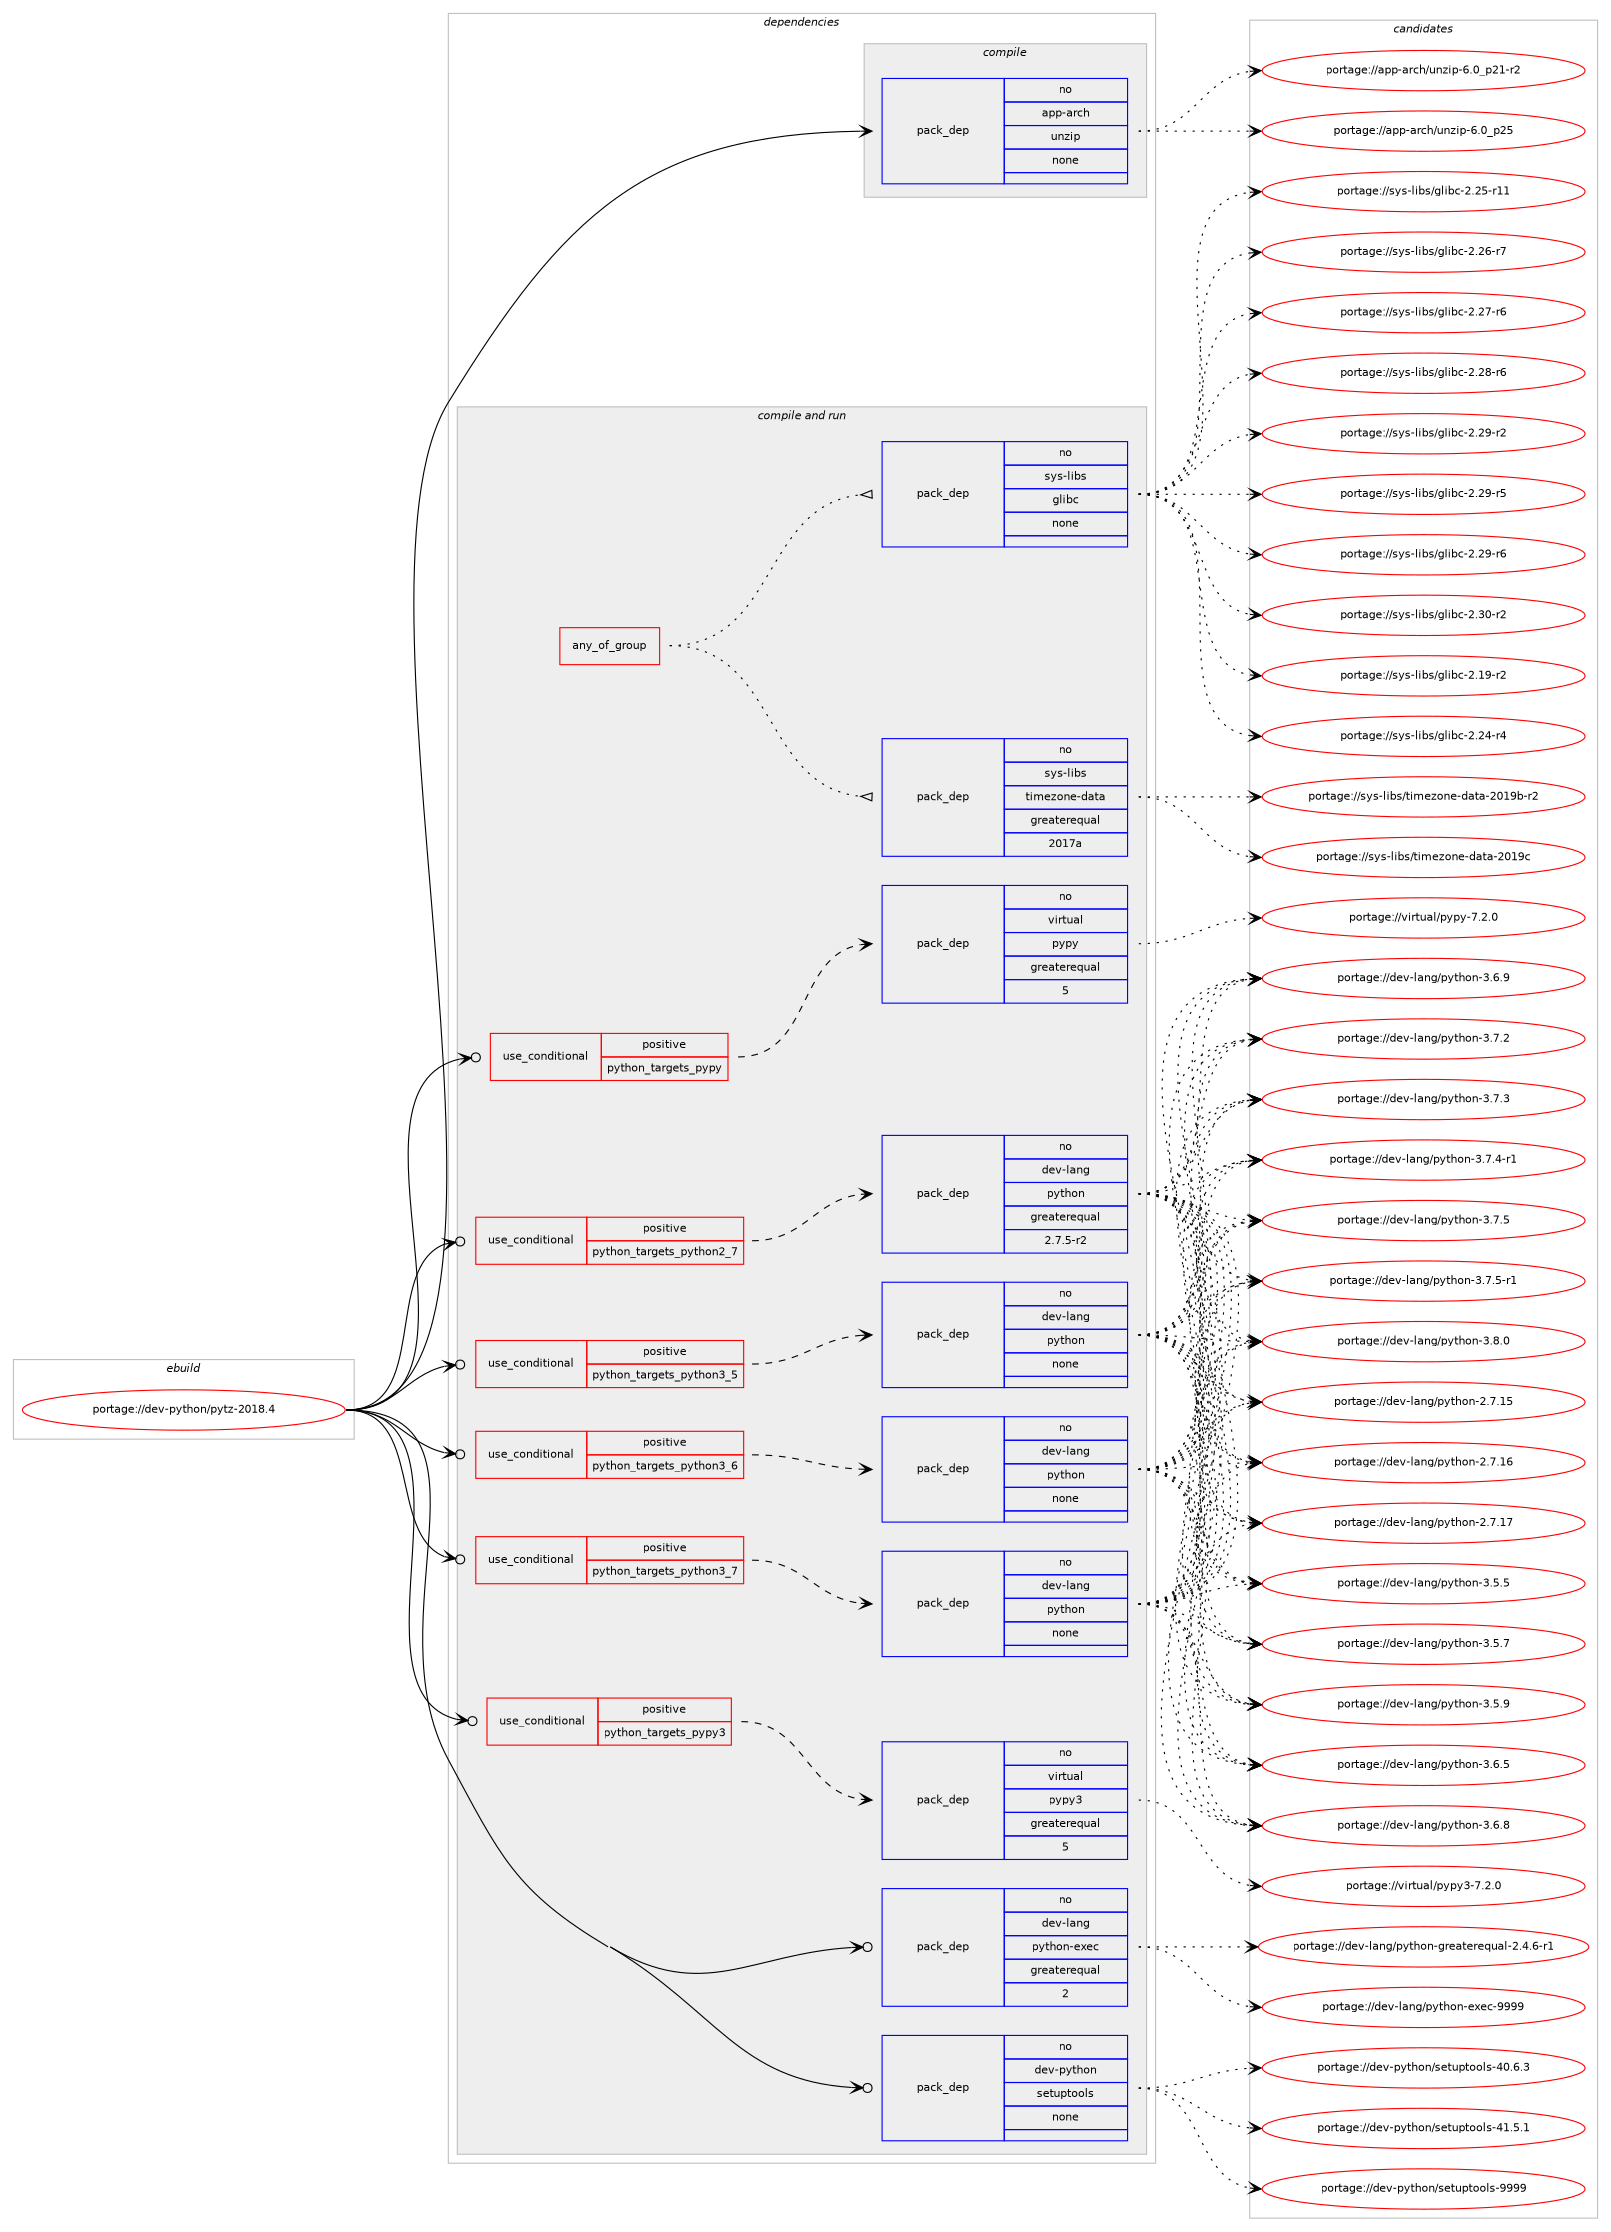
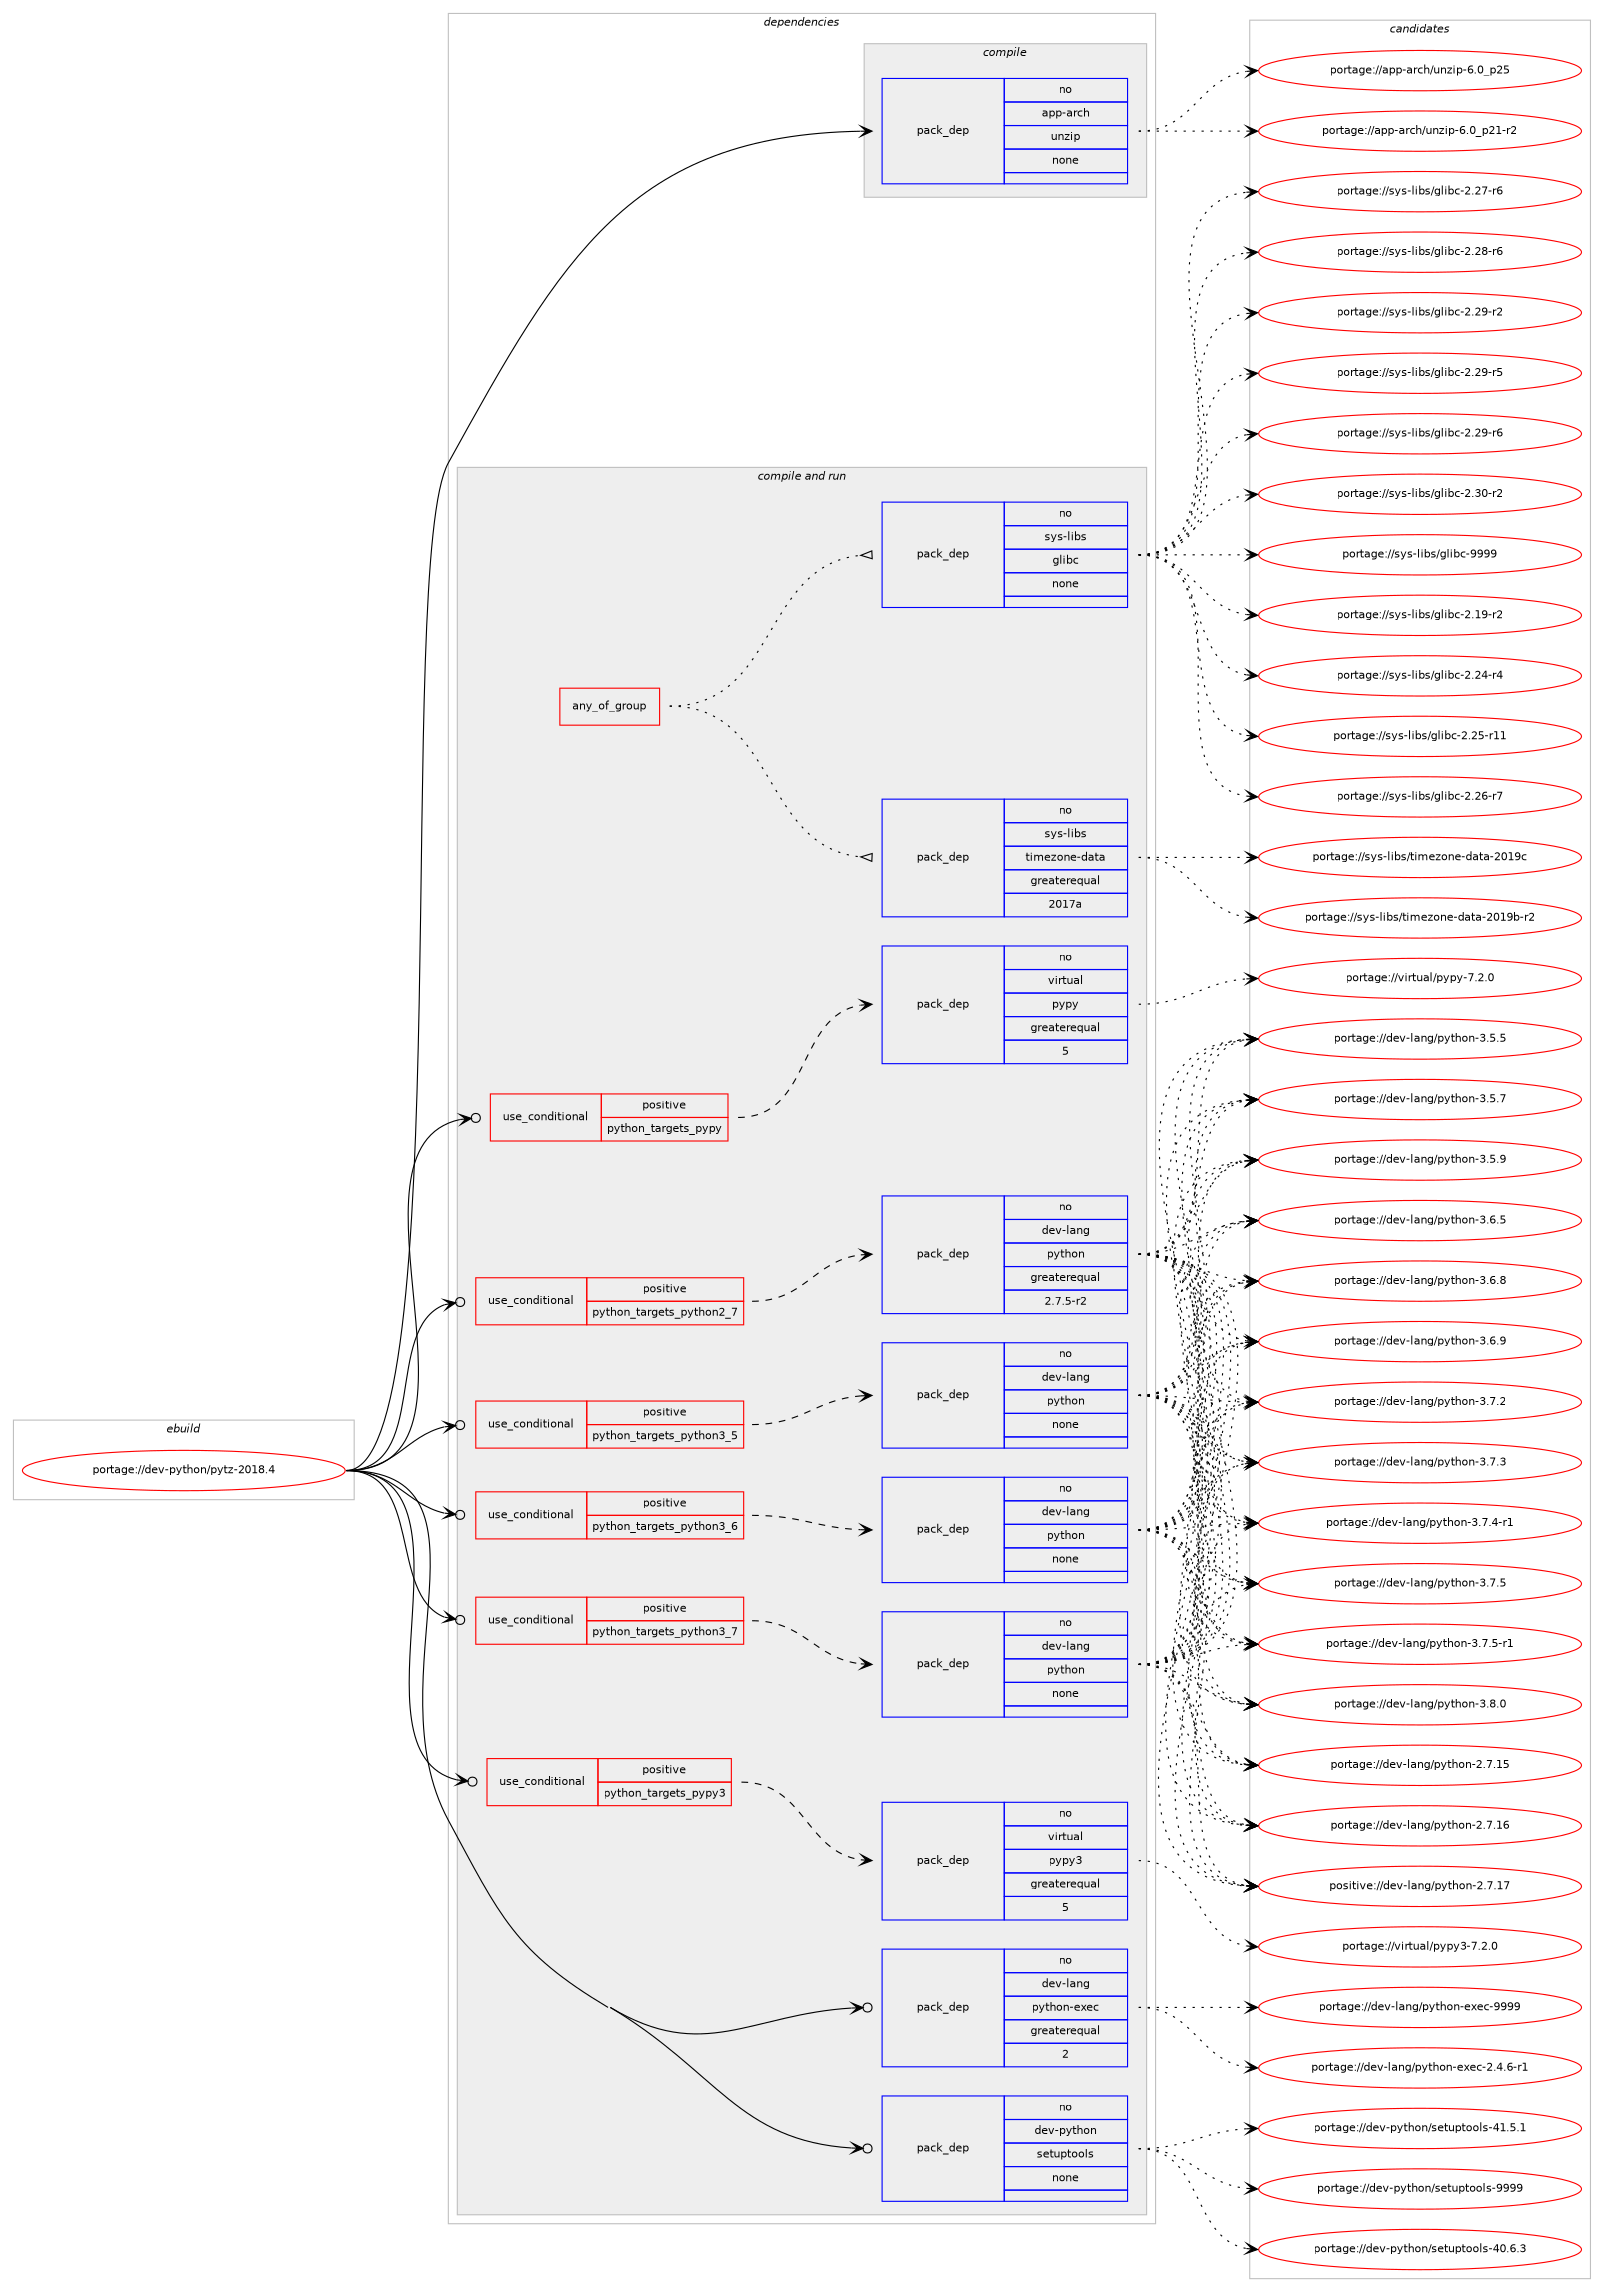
none -> (1420, 555)
(1424, 1523) -> (1420, 1886)
(1424, 1947) -> (1420, 2068)
